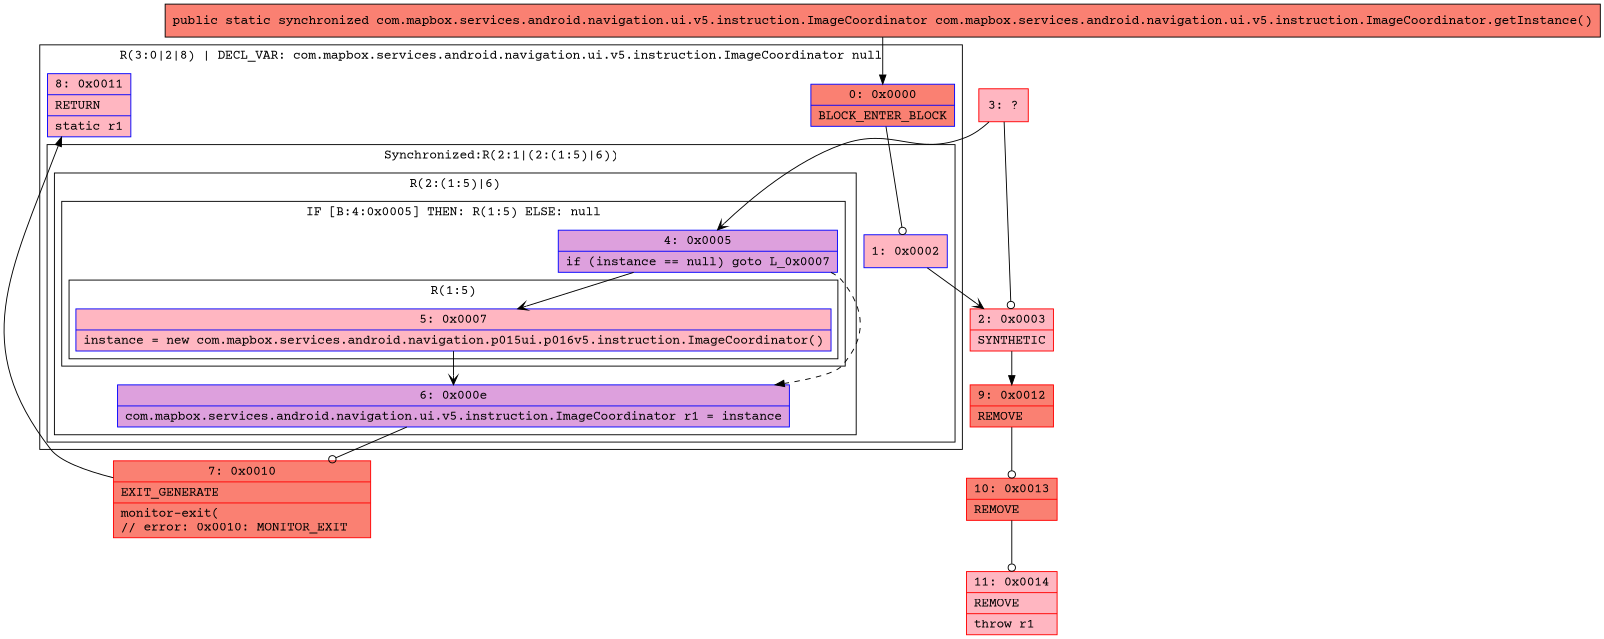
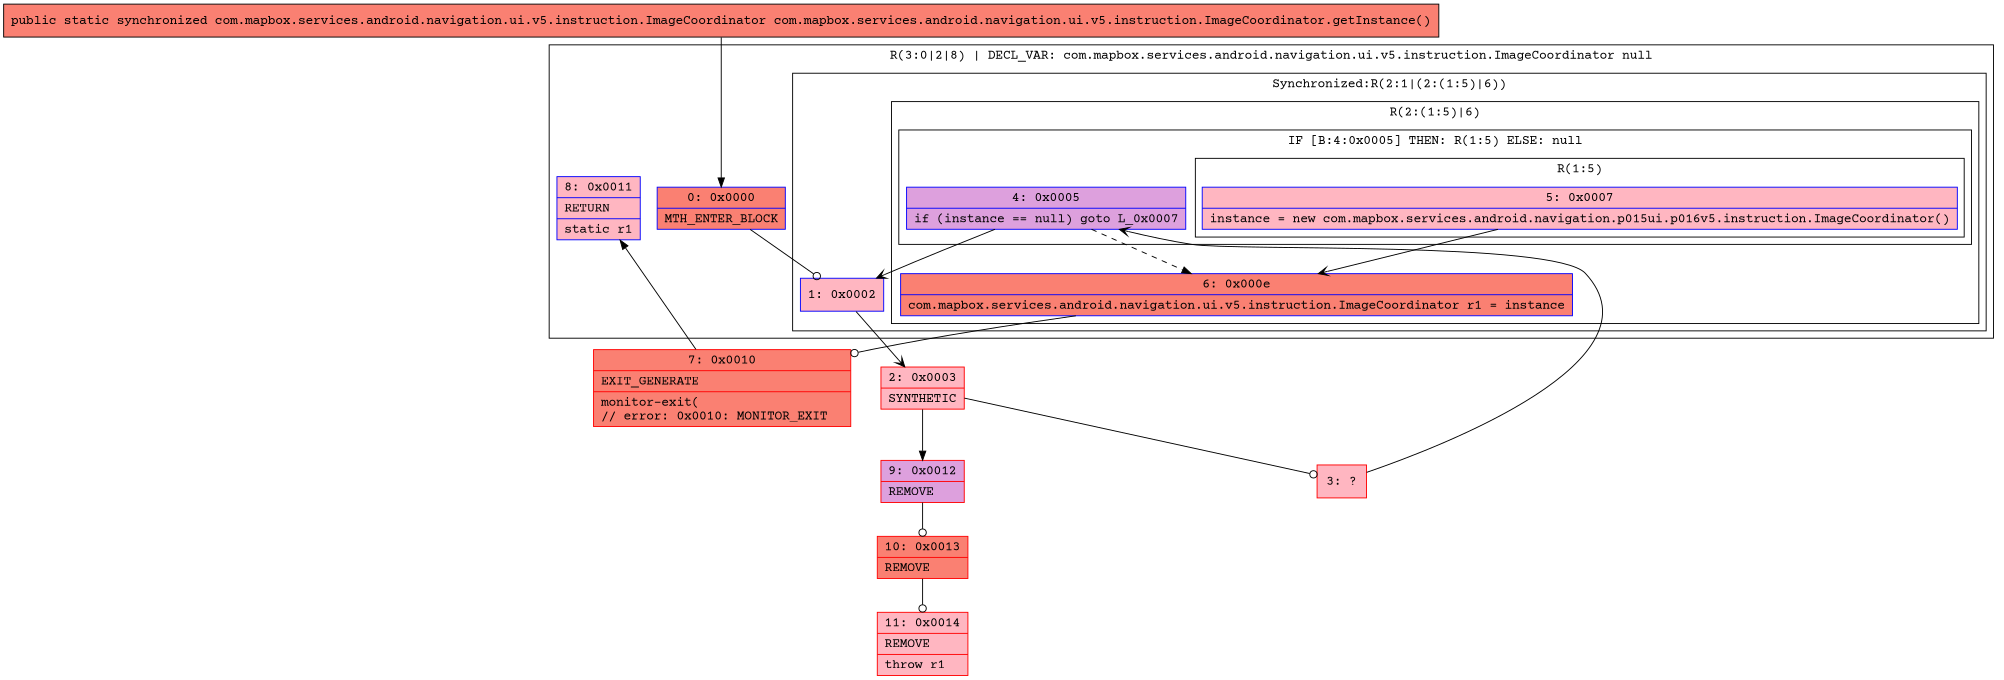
(883, 115) -> (721, 218)
(1007, 212) -> (1137, 436)
(580, 289) -> (940, 252)
(453, 406) -> (1237, 295)
(1012, 406) -> (923, 481)
